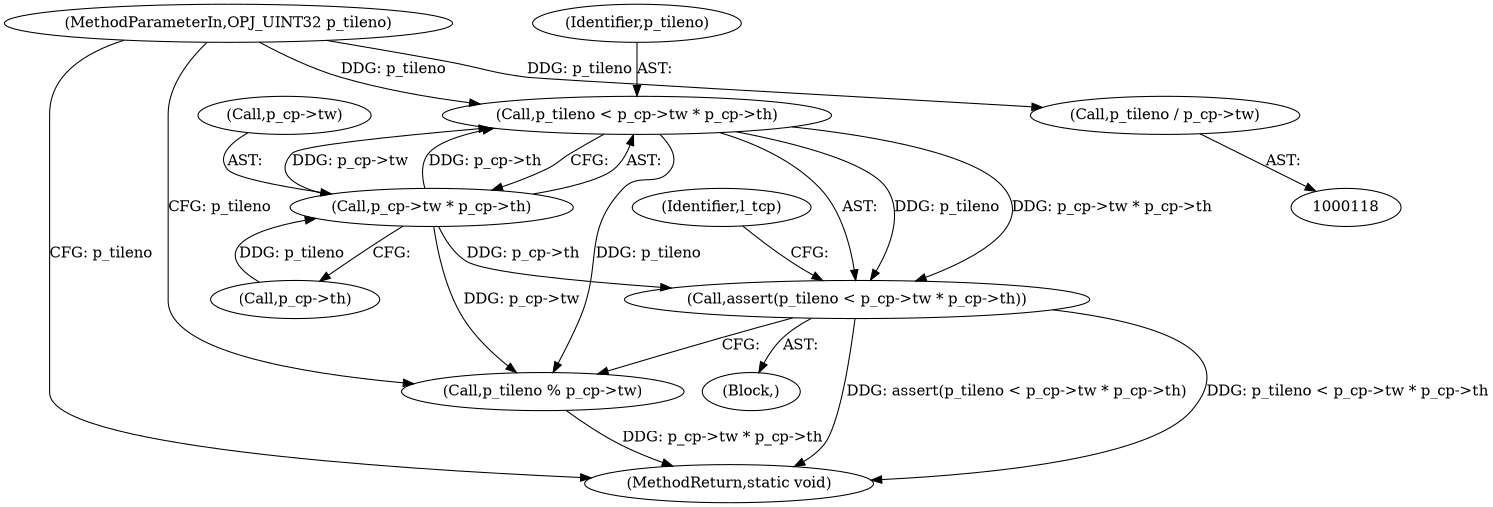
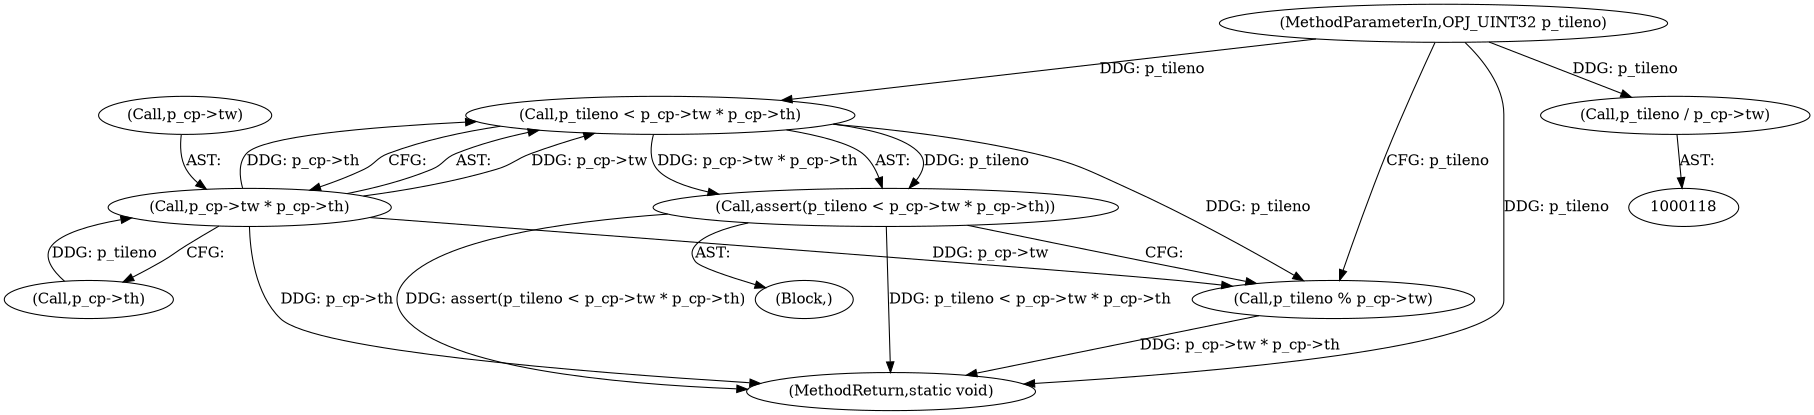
(637, 23) -> none
(722, 207) -> none
(101, 253) -> (1557, 207)
(540, 276) -> (463, 359)
